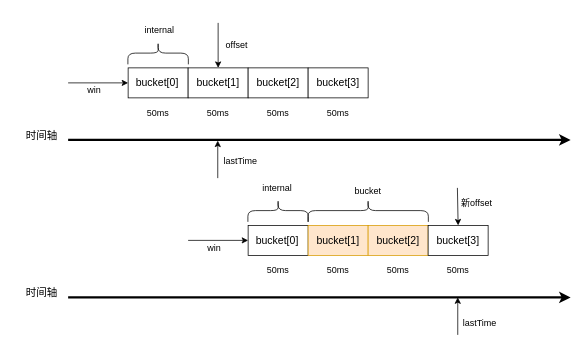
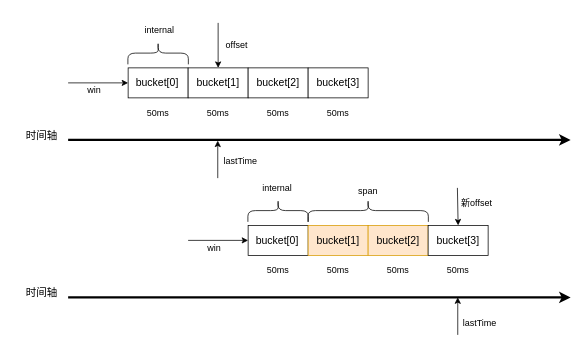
(368, 191) -> (368, 191)
